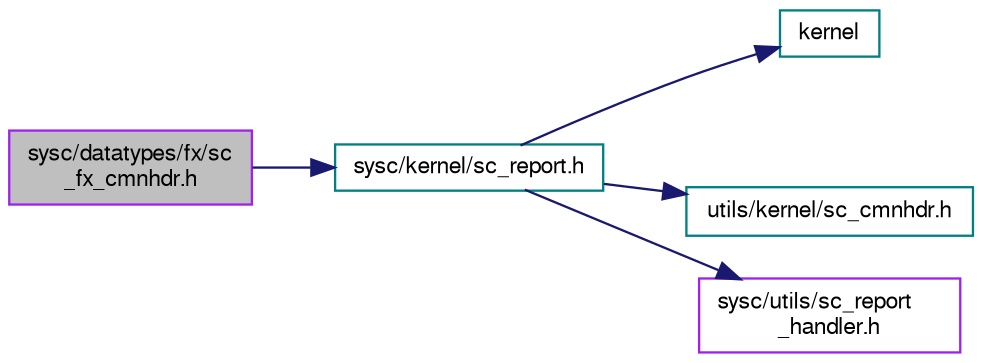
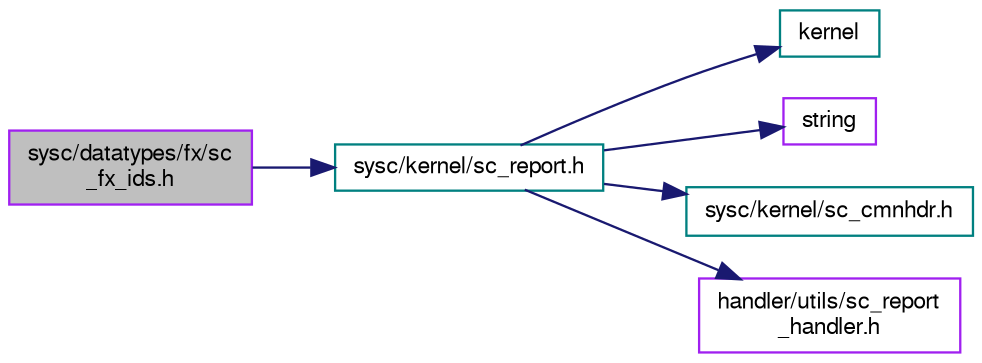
none -> (830, 121)
(131, 168) -> (131, 168)
(830, 211) -> (830, 211)
(830, 315) -> (830, 315)
